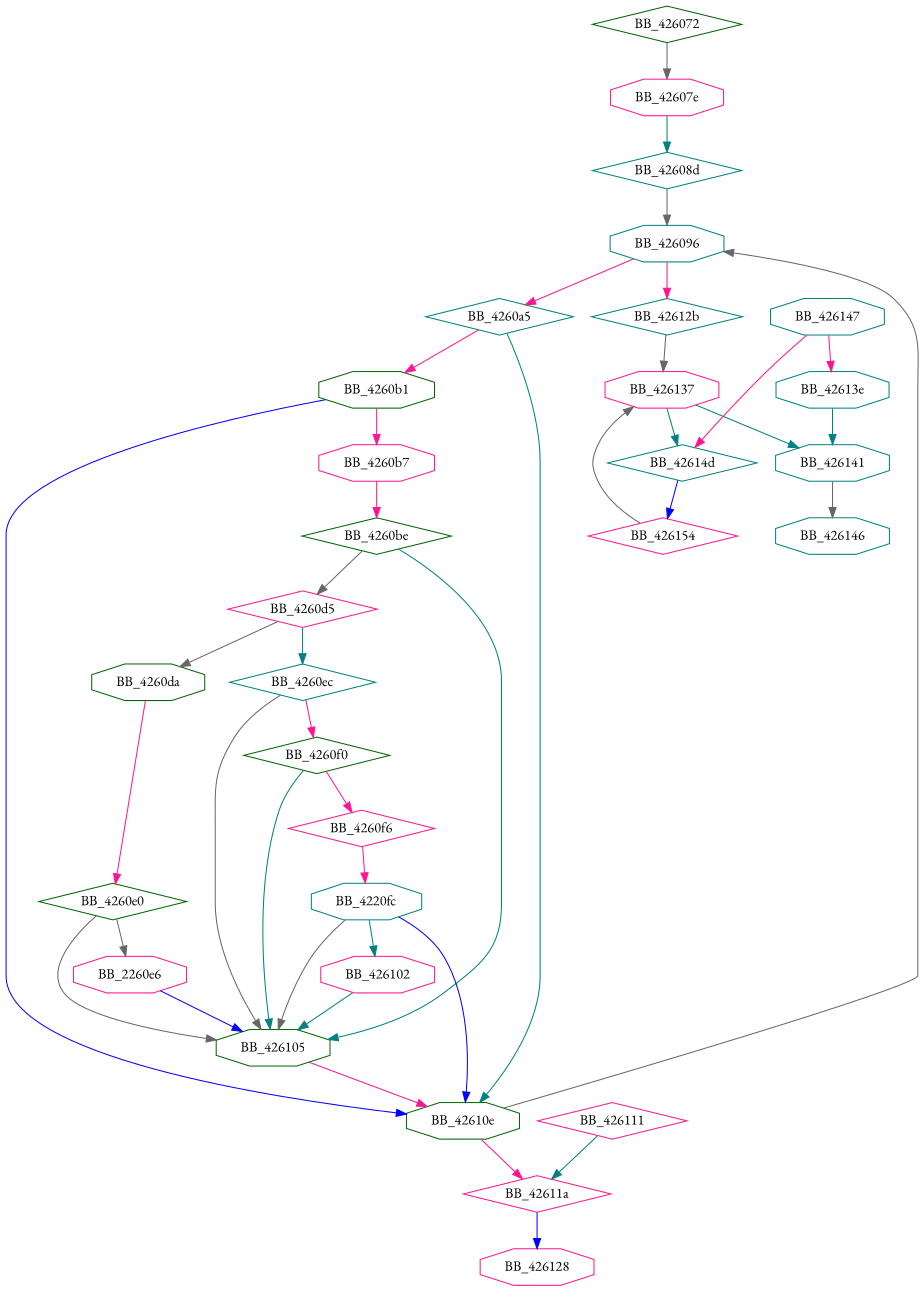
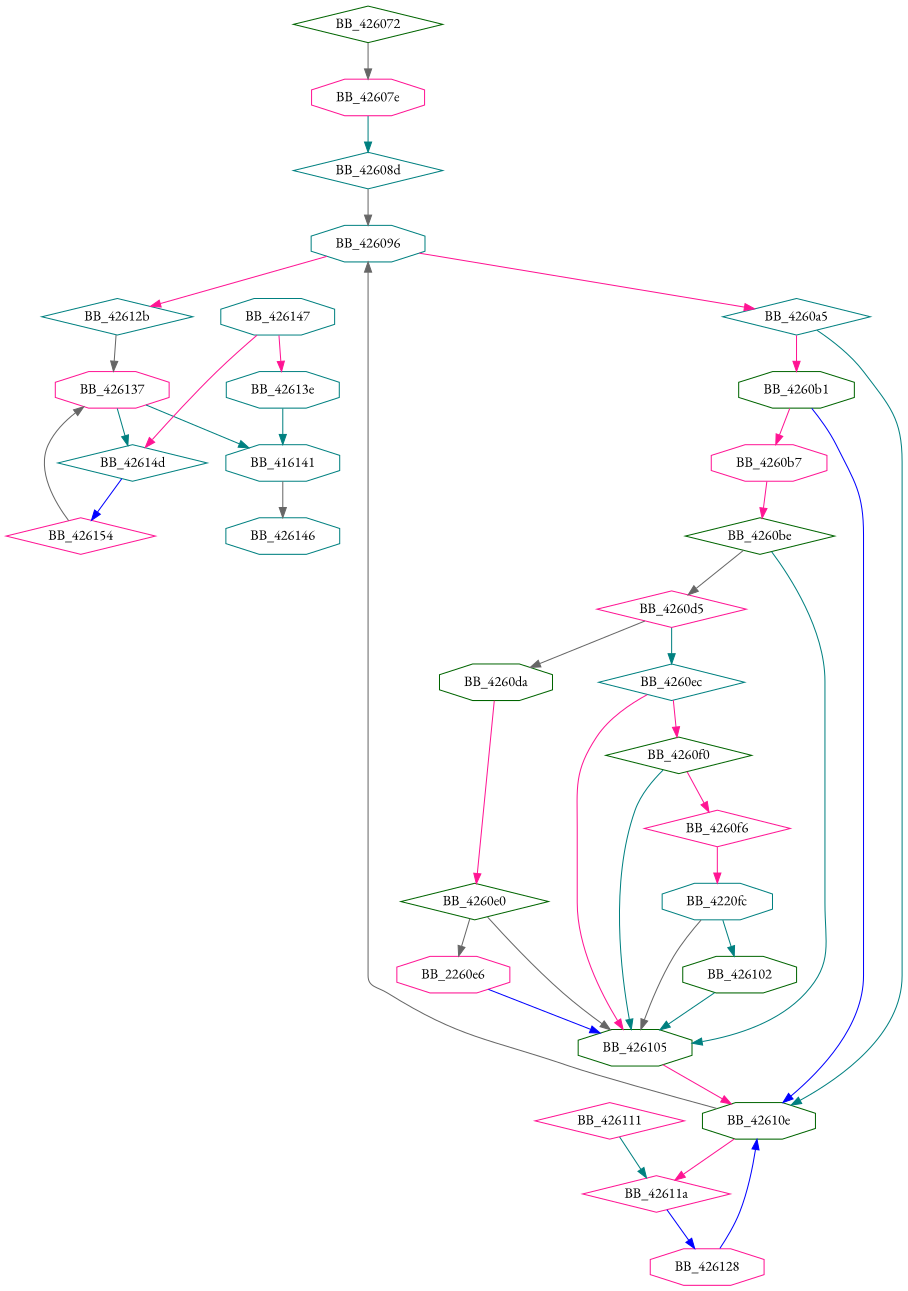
(833, 463) -> (283, 463)
(215, 850) -> (577, 848)
(378, 975) -> (740, 975)
(459, 993) -> (744, 1201)
